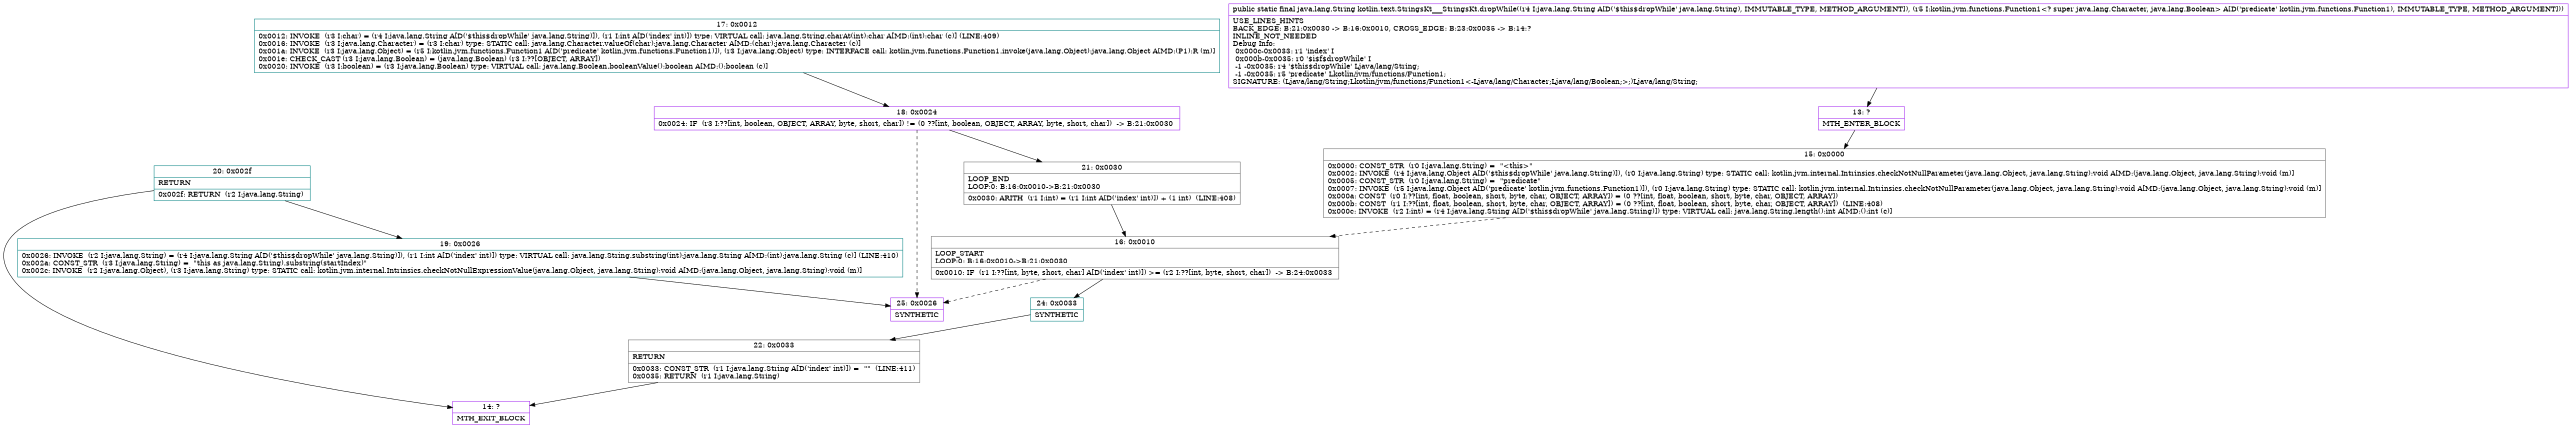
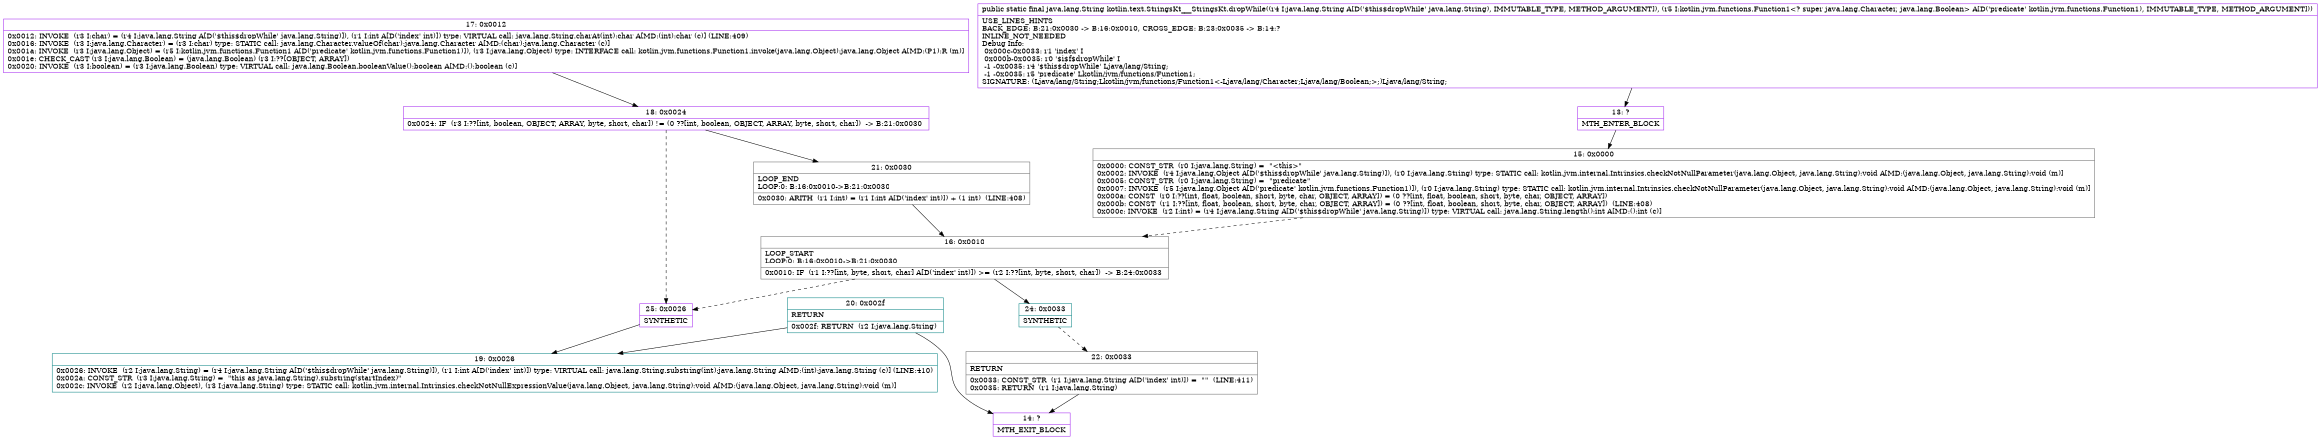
(737, 46) -> (486, 46)
(757, 291) -> (598, 338)
(963, 327) -> (1071, 338)
